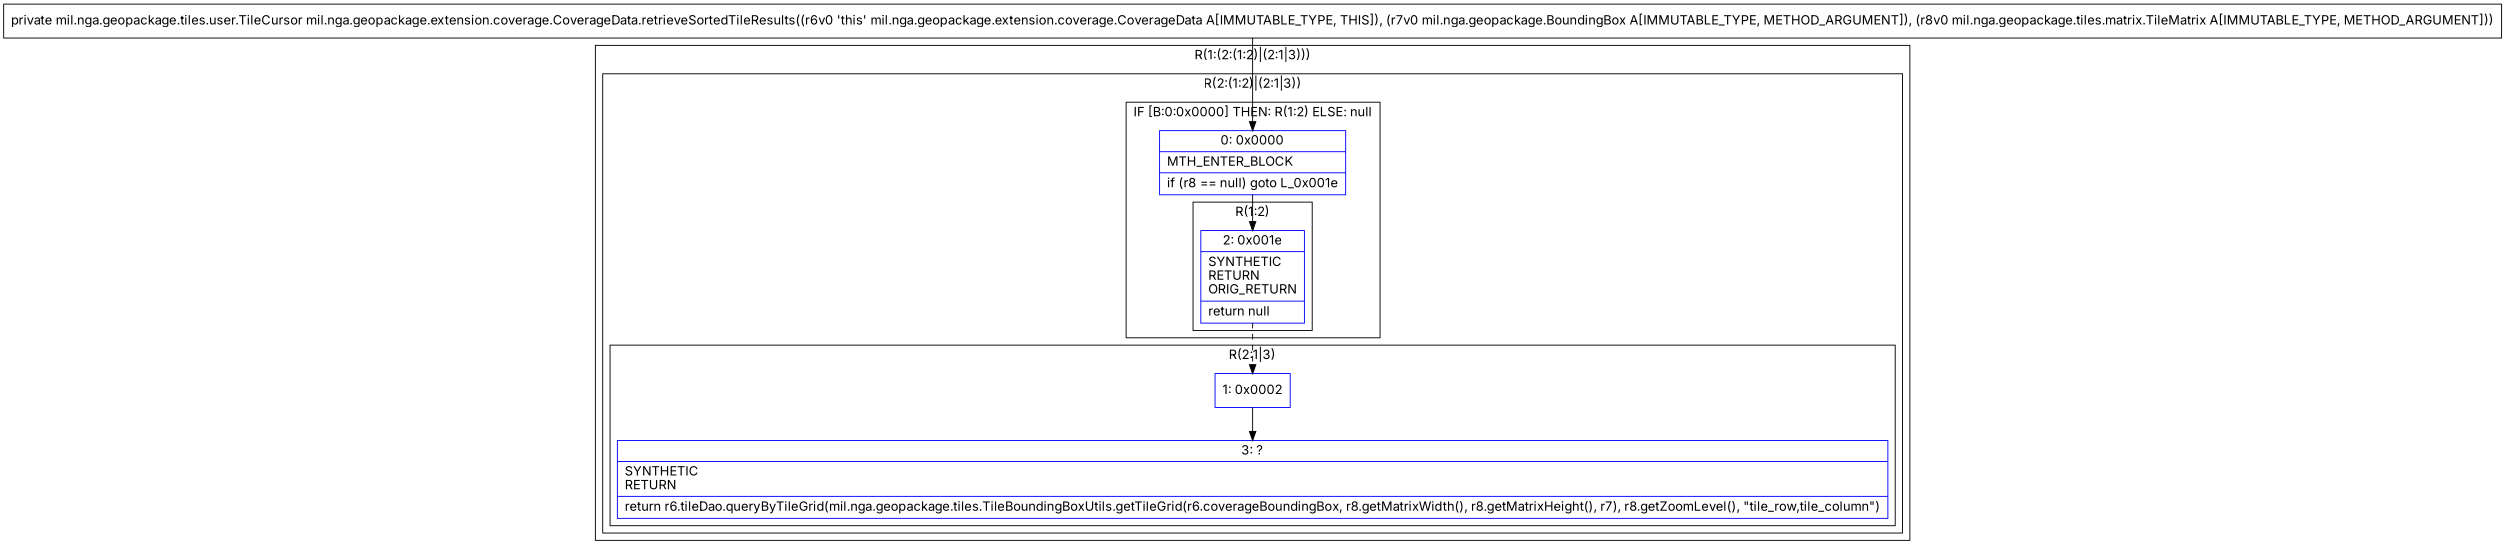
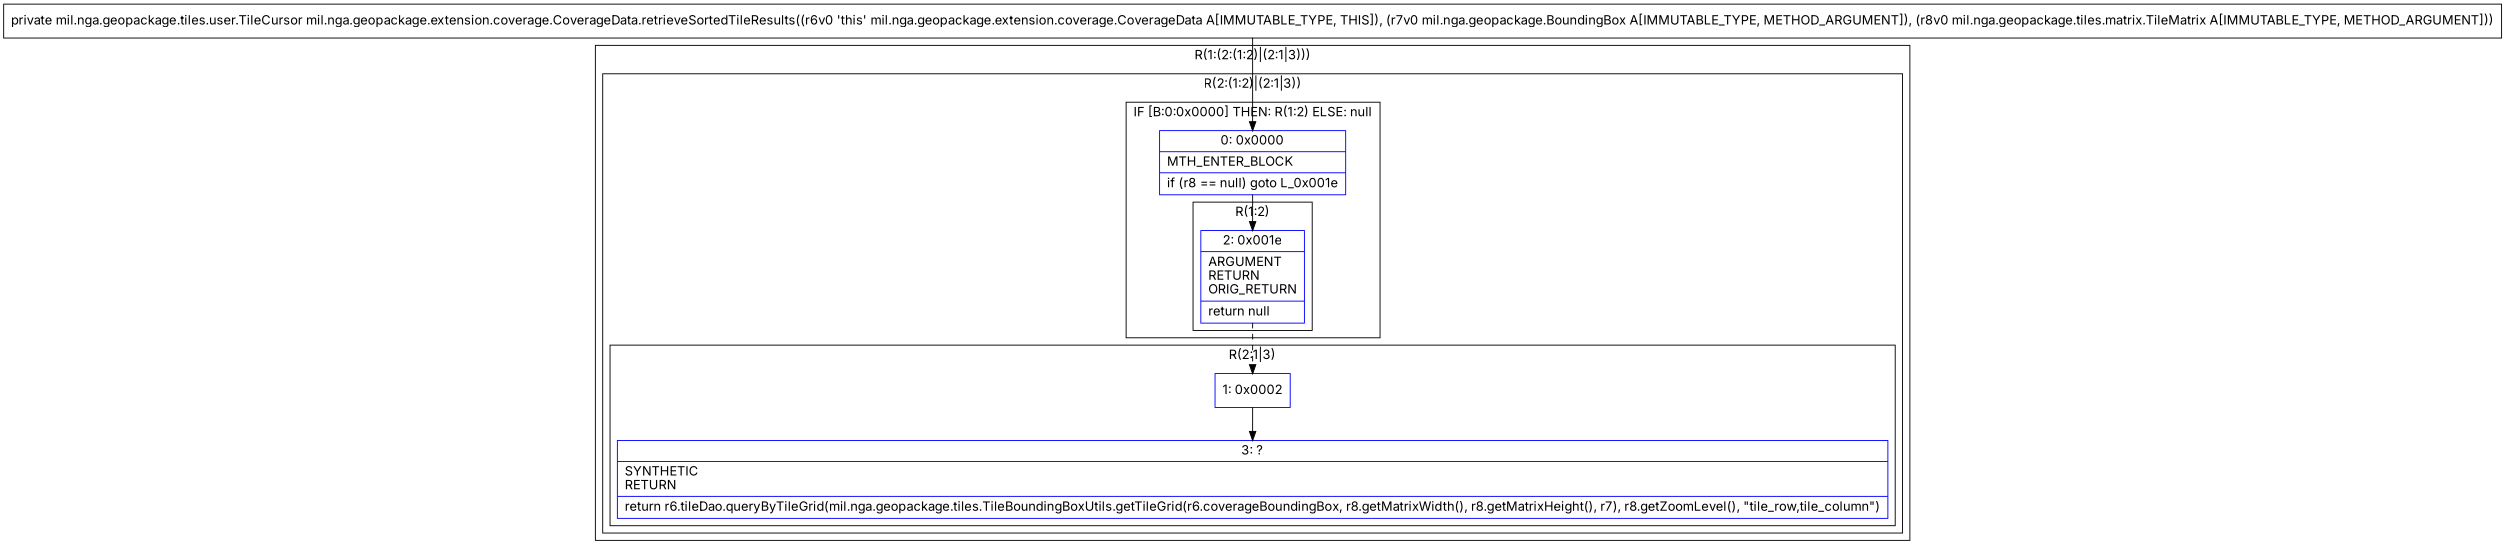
(1245, 262) -> (1245, 262)
